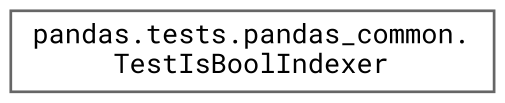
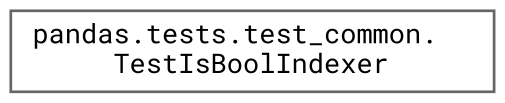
(252, 51) -> (252, 51)
